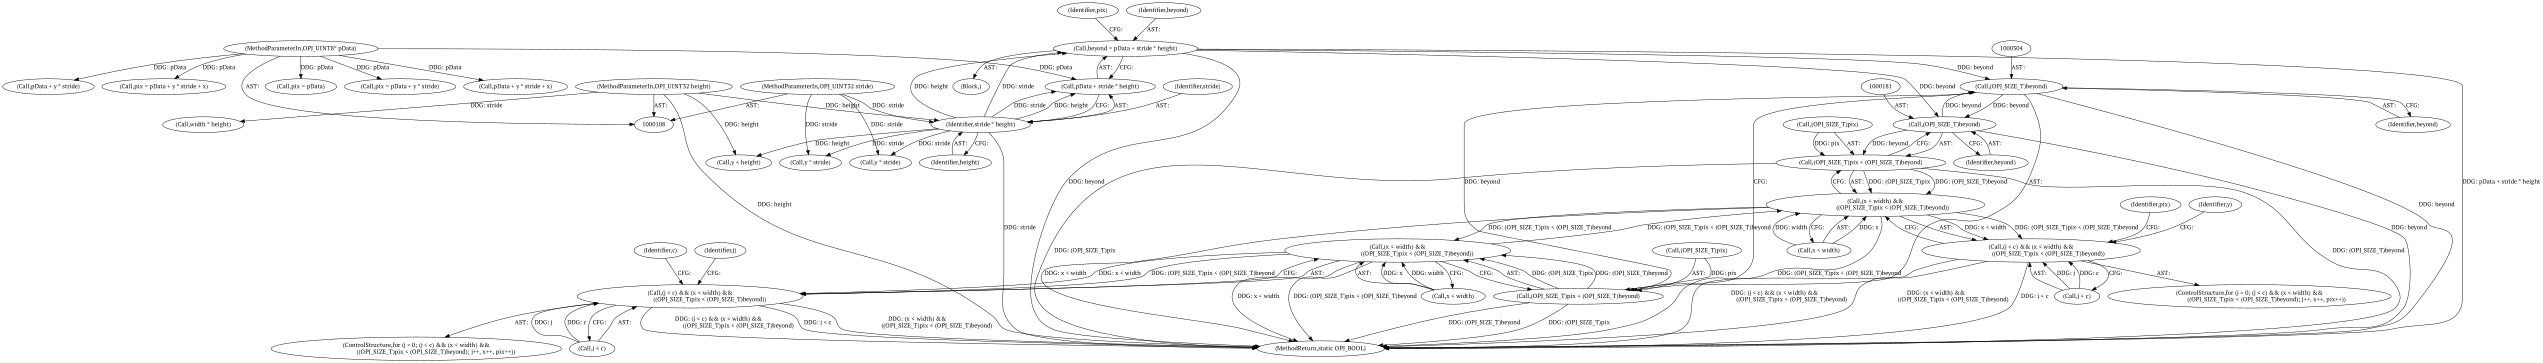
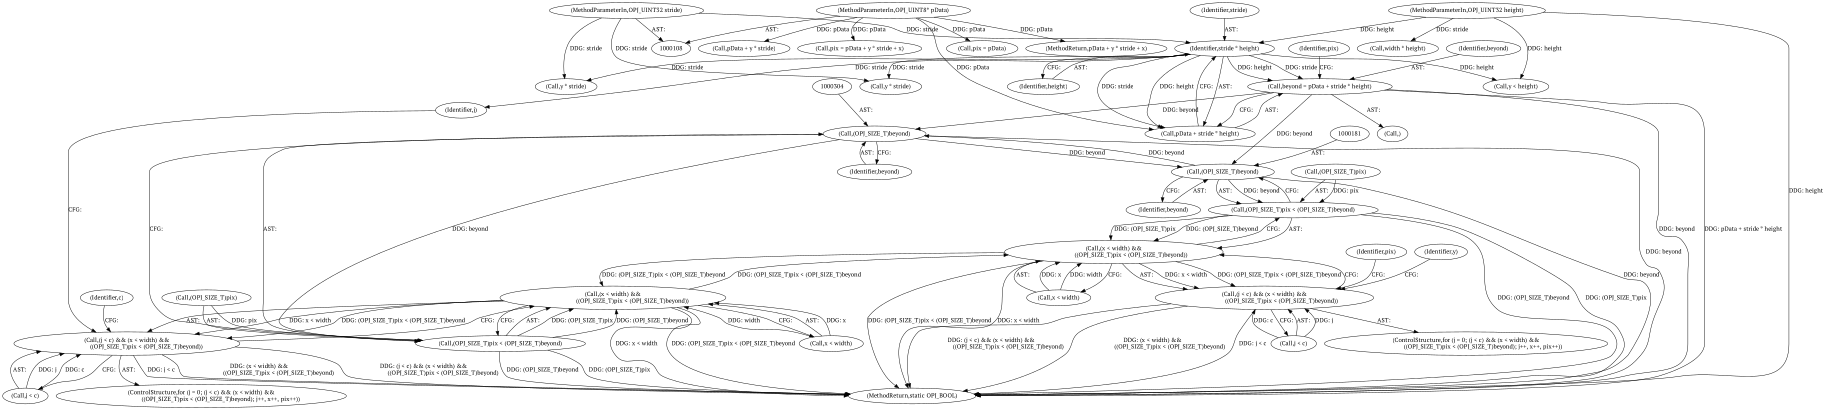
(400, 87) -> none
(516, 87) -> (1096, 49)
(971, 87) -> (1393, 134)
(654, 103) -> none
(1012, 325) -> (839, 66)
